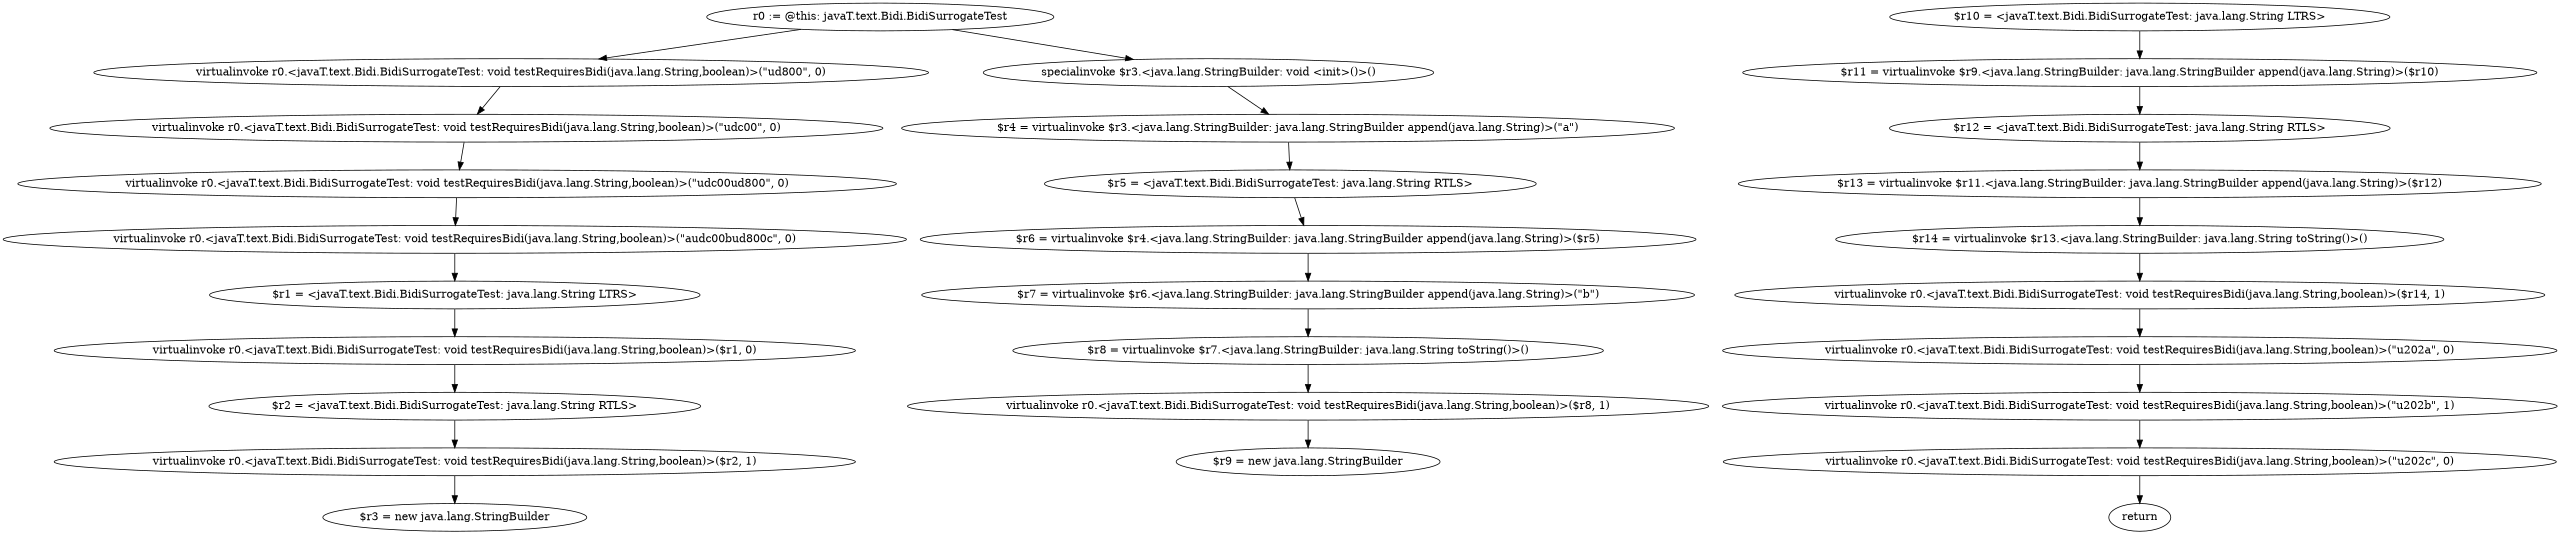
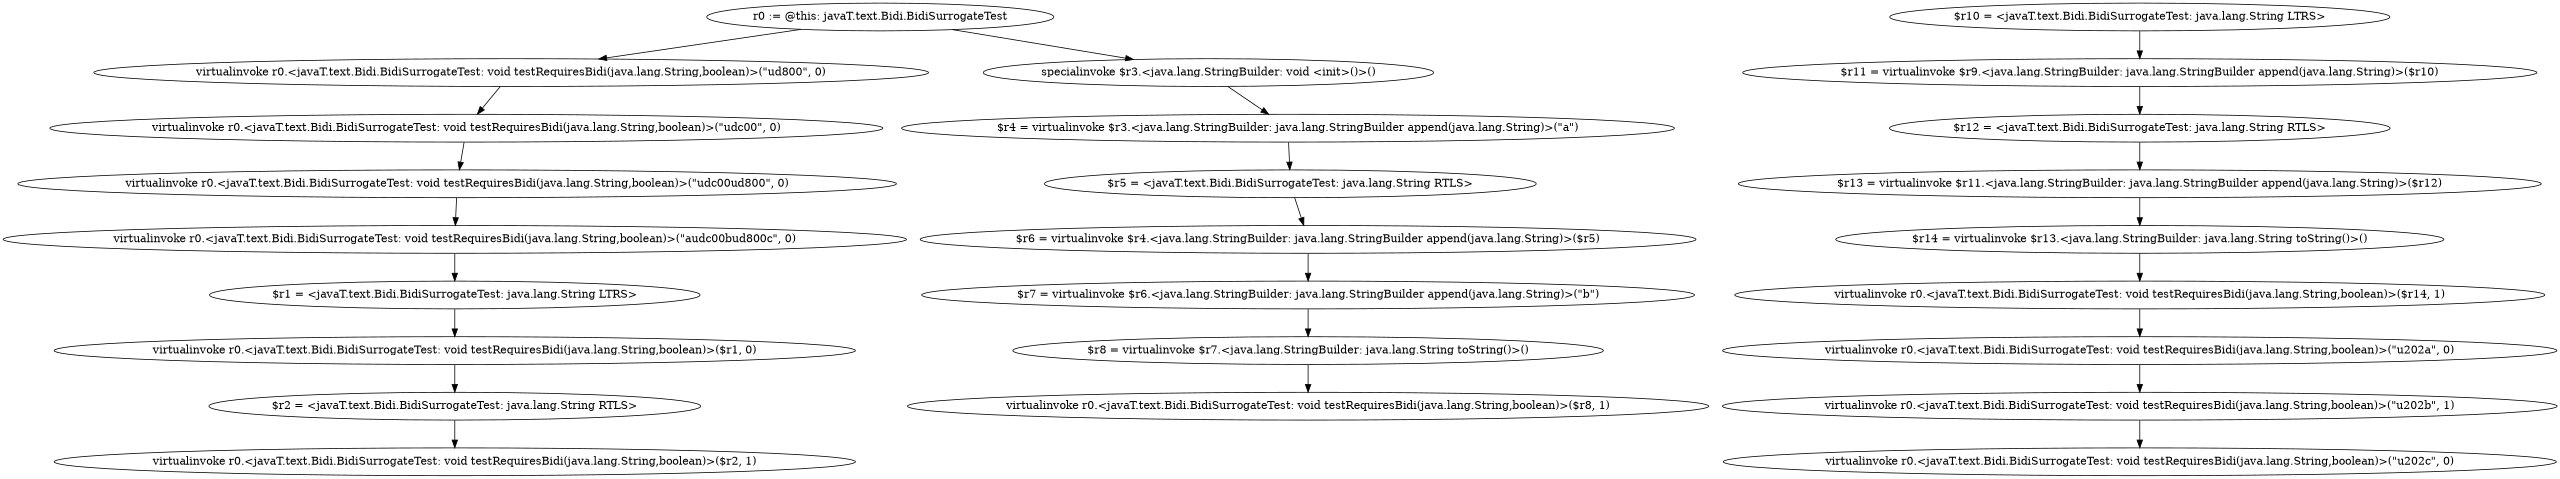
(1308, 462) -> none
(455, 517) -> none
(2140, 517) -> none
